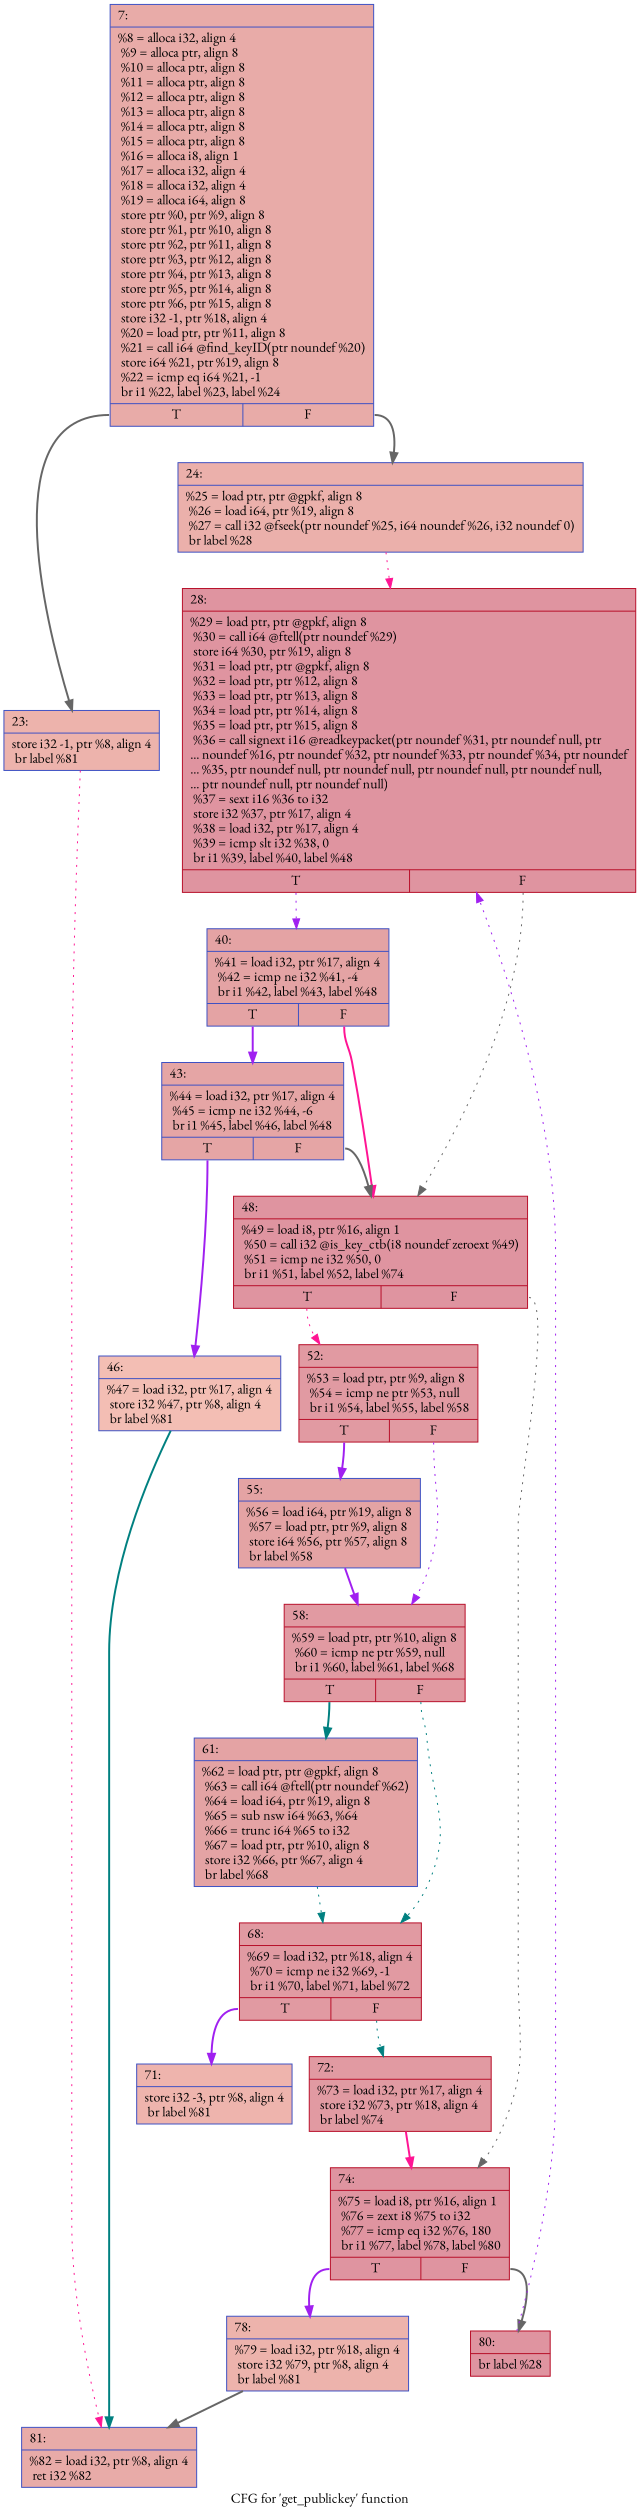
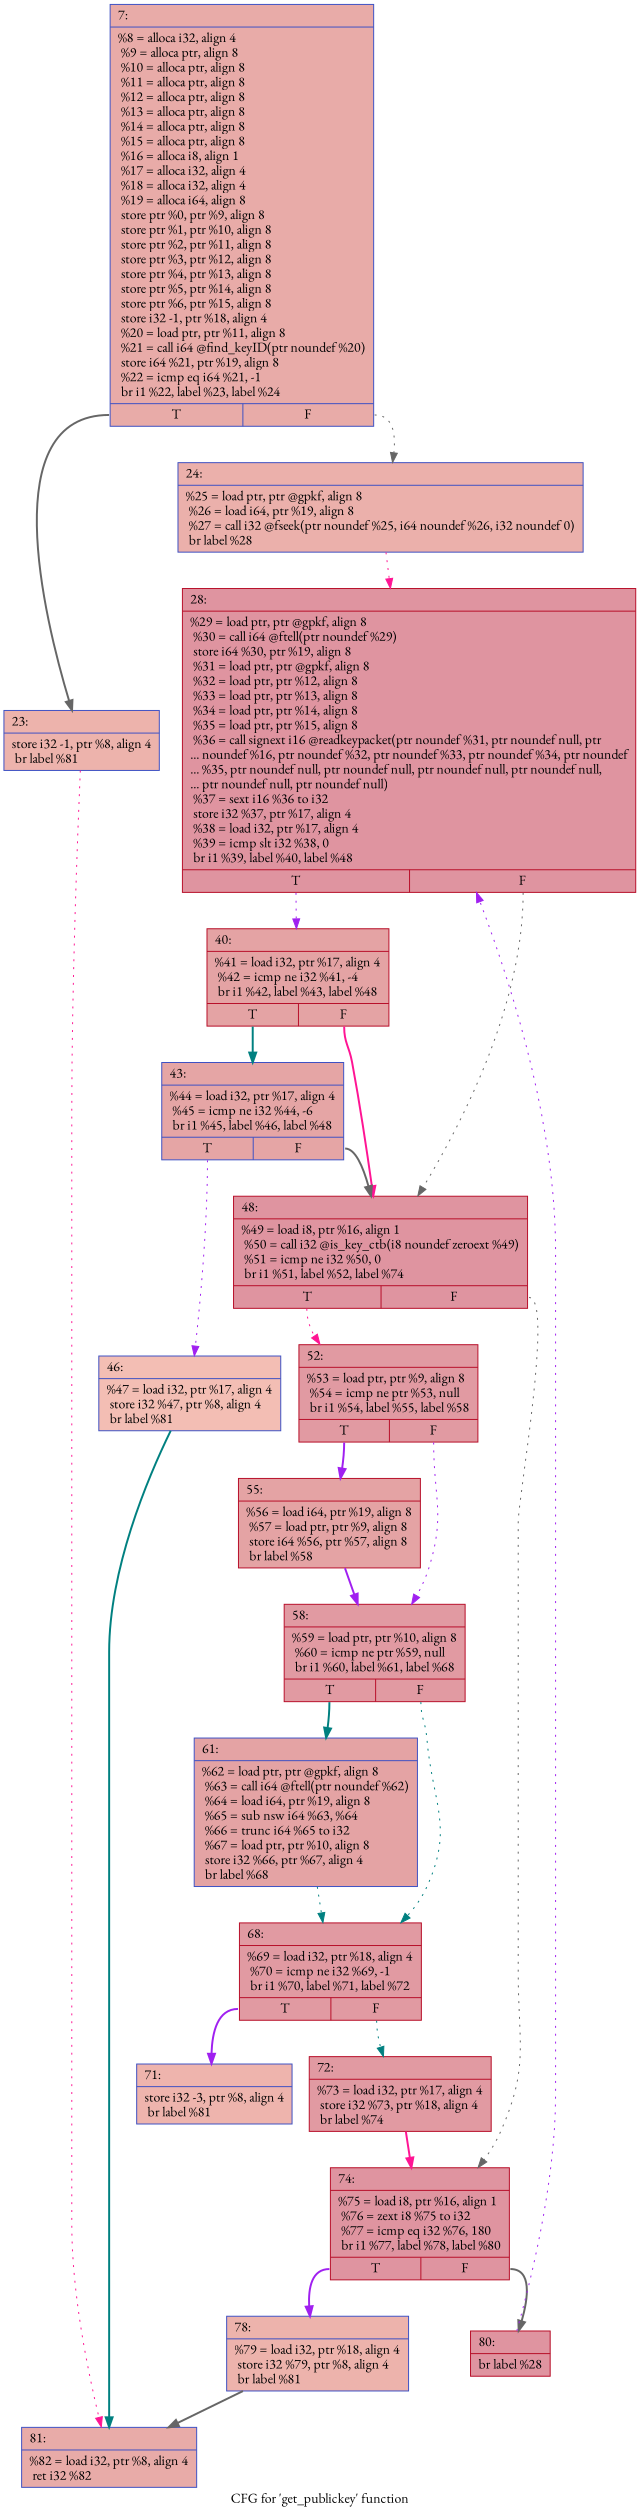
(392, 429) -> (392, 429)
(298, 977) -> (298, 977)
(253, 1039) -> (253, 1039)
(204, 1253) -> (204, 1253)
(329, 1523) -> (329, 1523)
